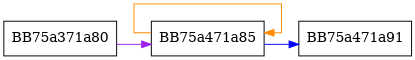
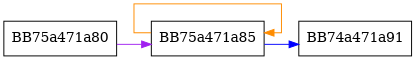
(60, 39) -> (60, 39)
(355, 39) -> (355, 39)
